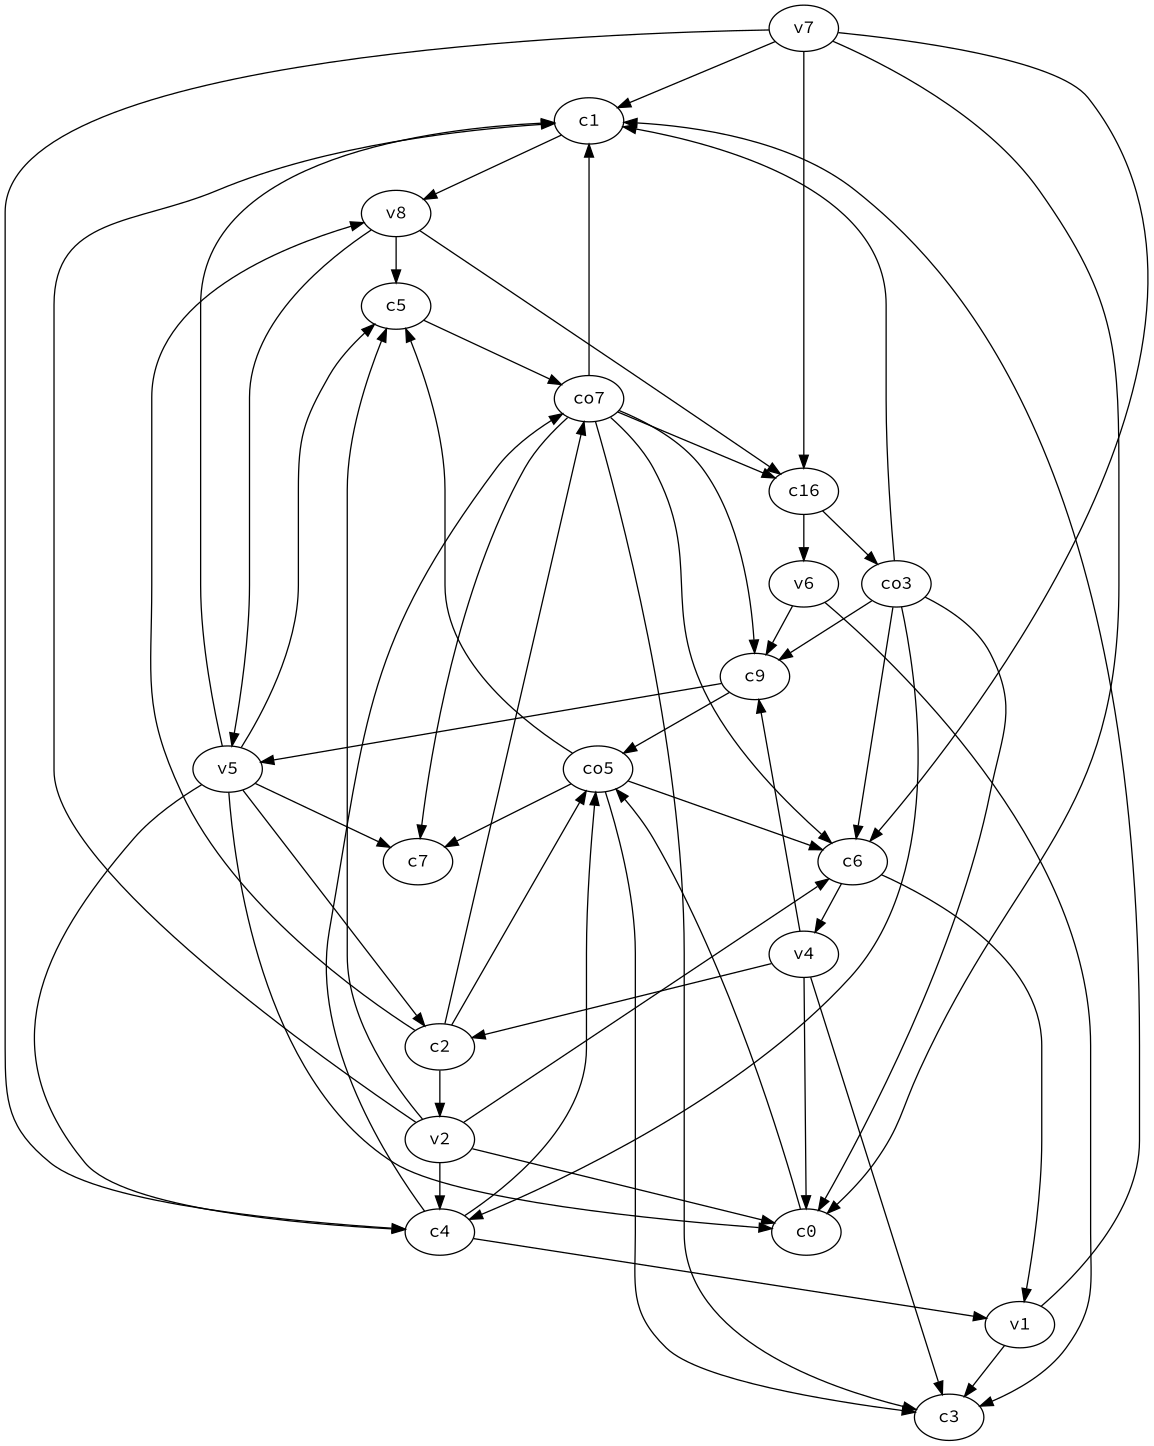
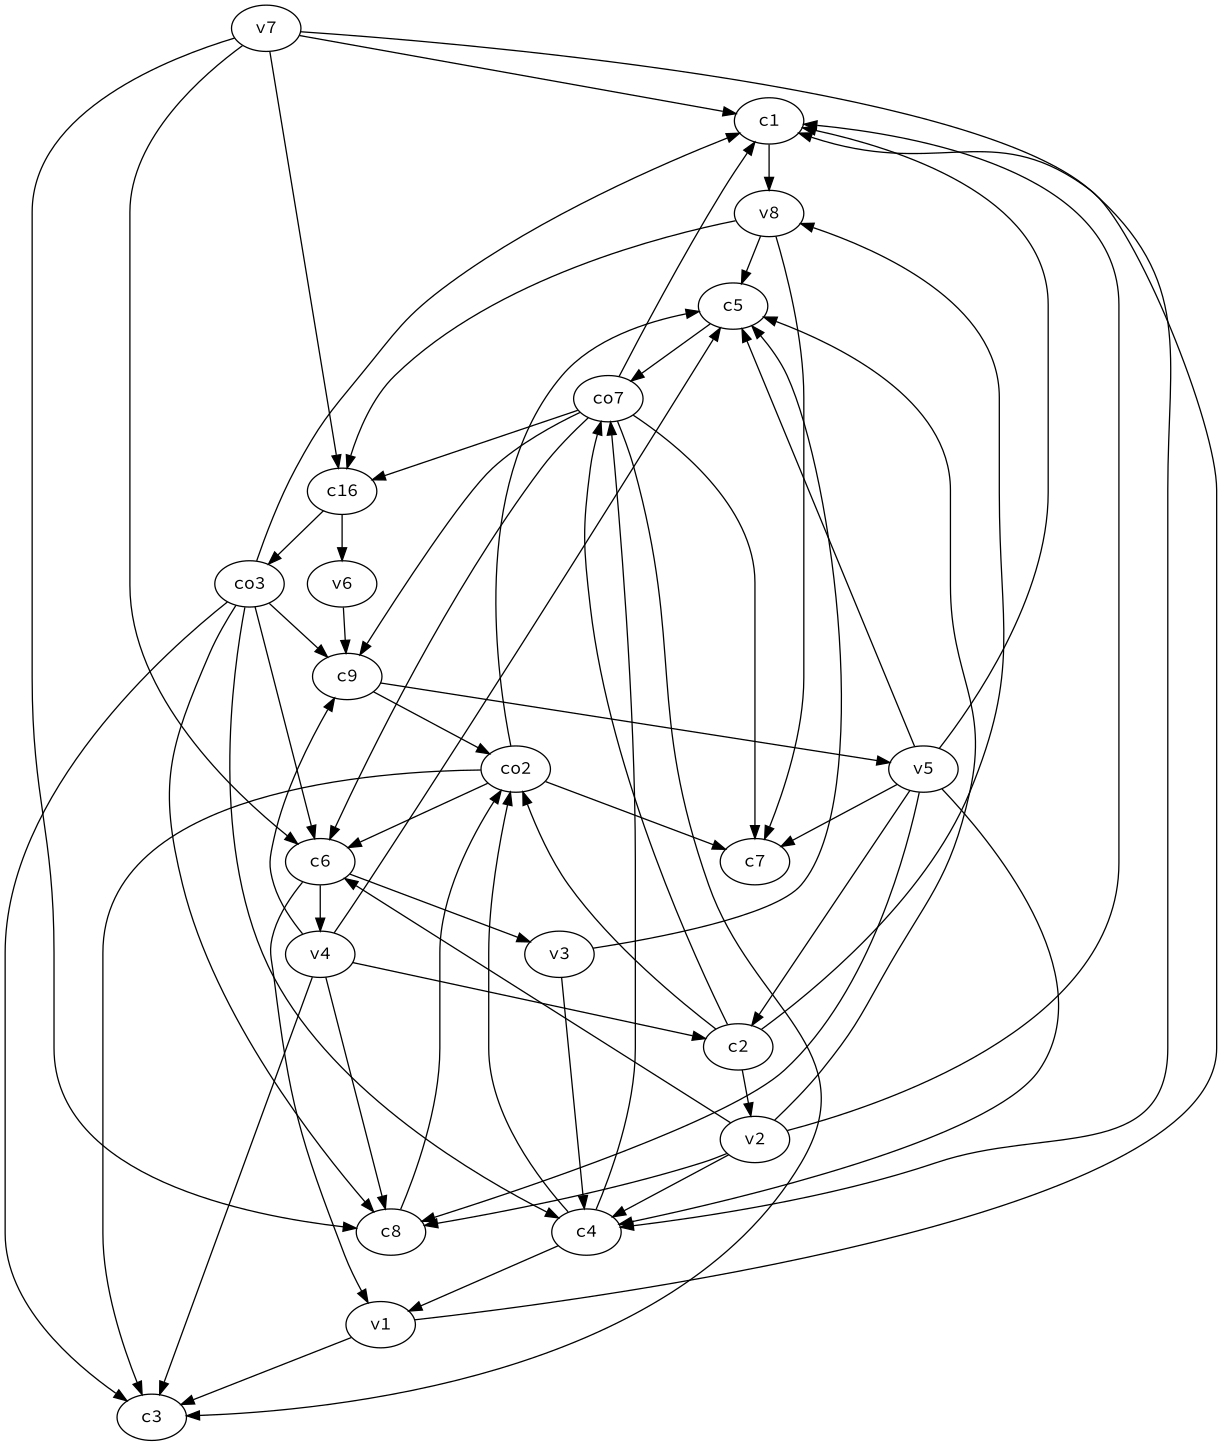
(250, 458) -> (804, 533)
none -> (526, 637)
(598, 769) -> (516, 769)
none -> (559, 954)
(1083, 981) -> (5, 980)
(806, 1232) -> (391, 1232)
